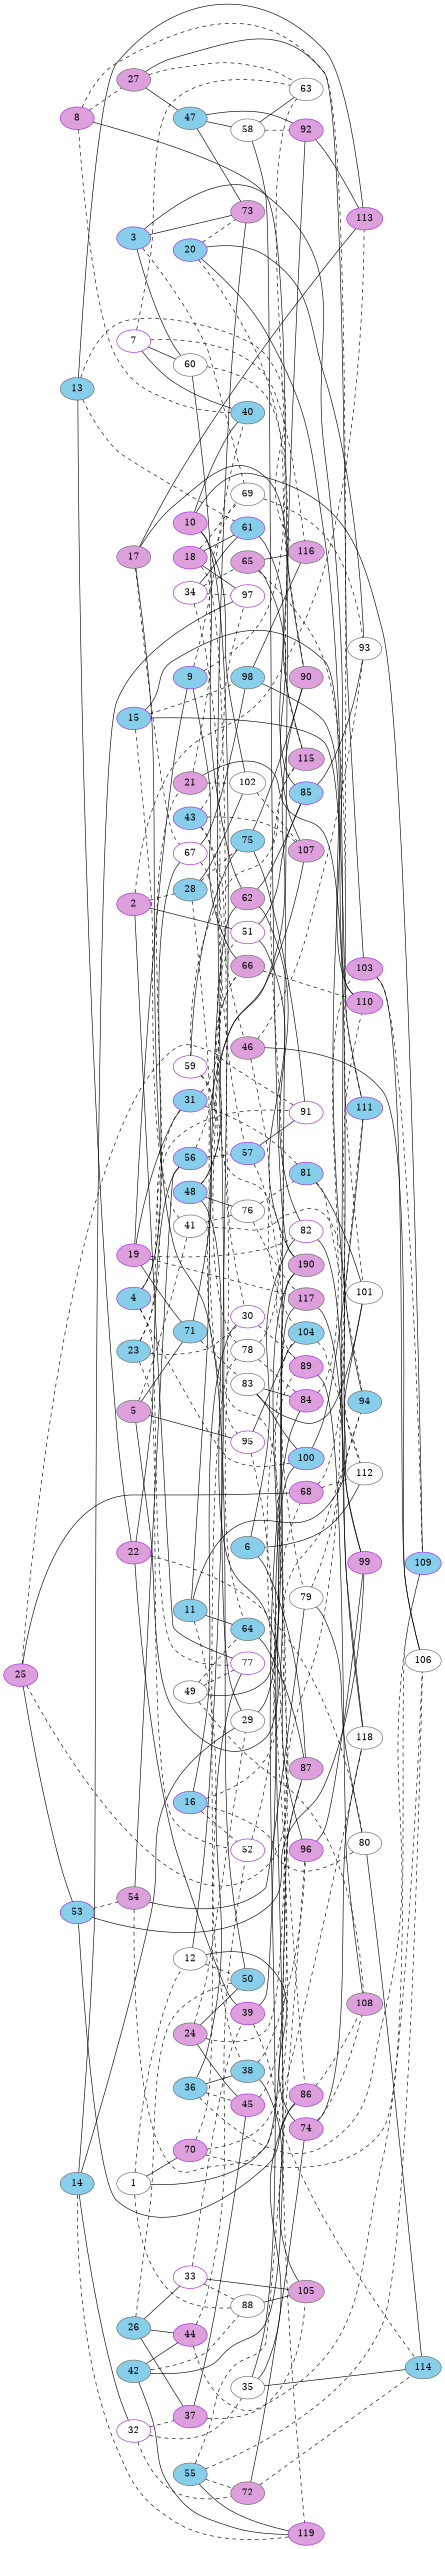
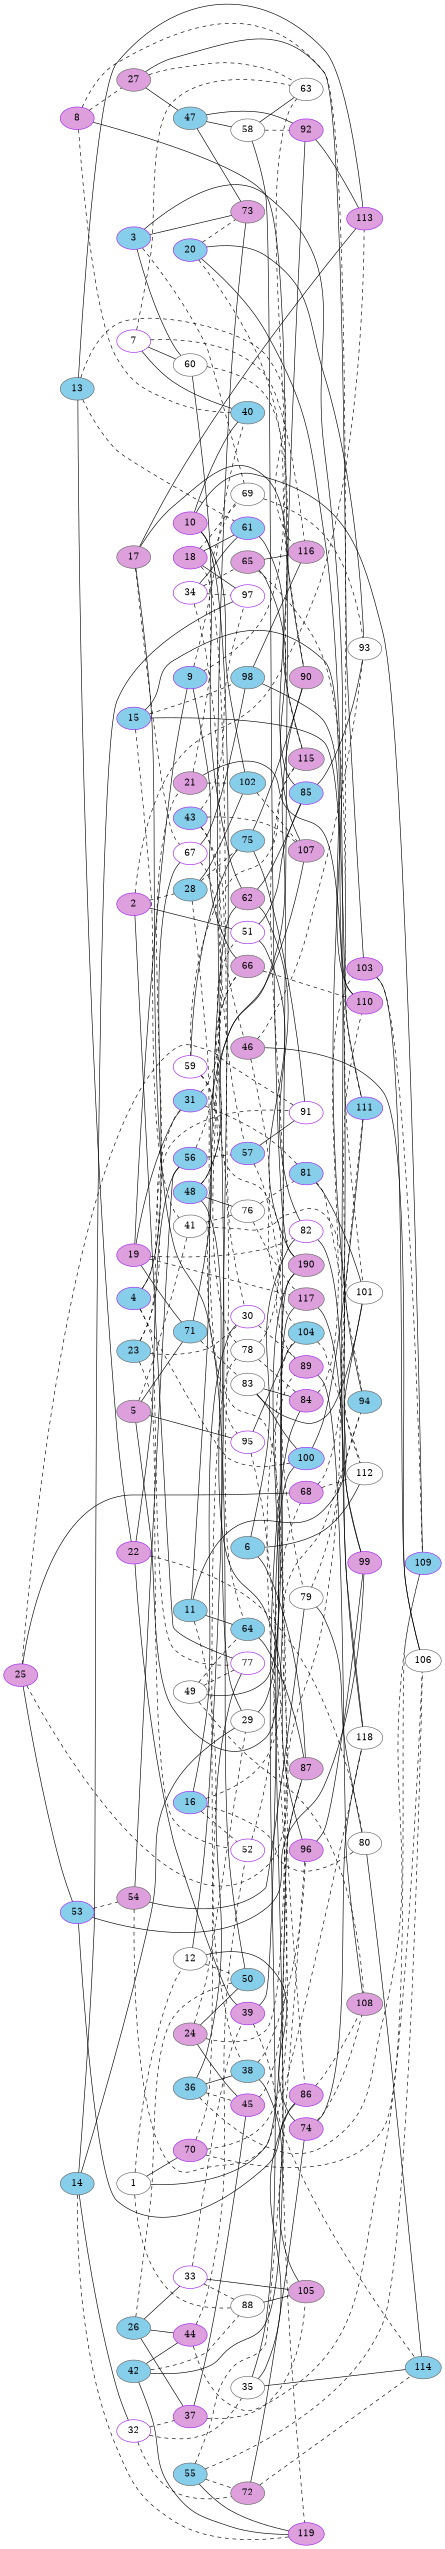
(248, 783) -> (248, 783)
